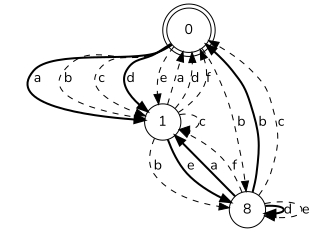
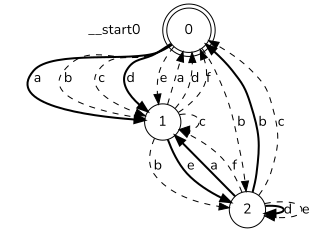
none -> (114, 30)
(247, 210) -> (247, 210)
